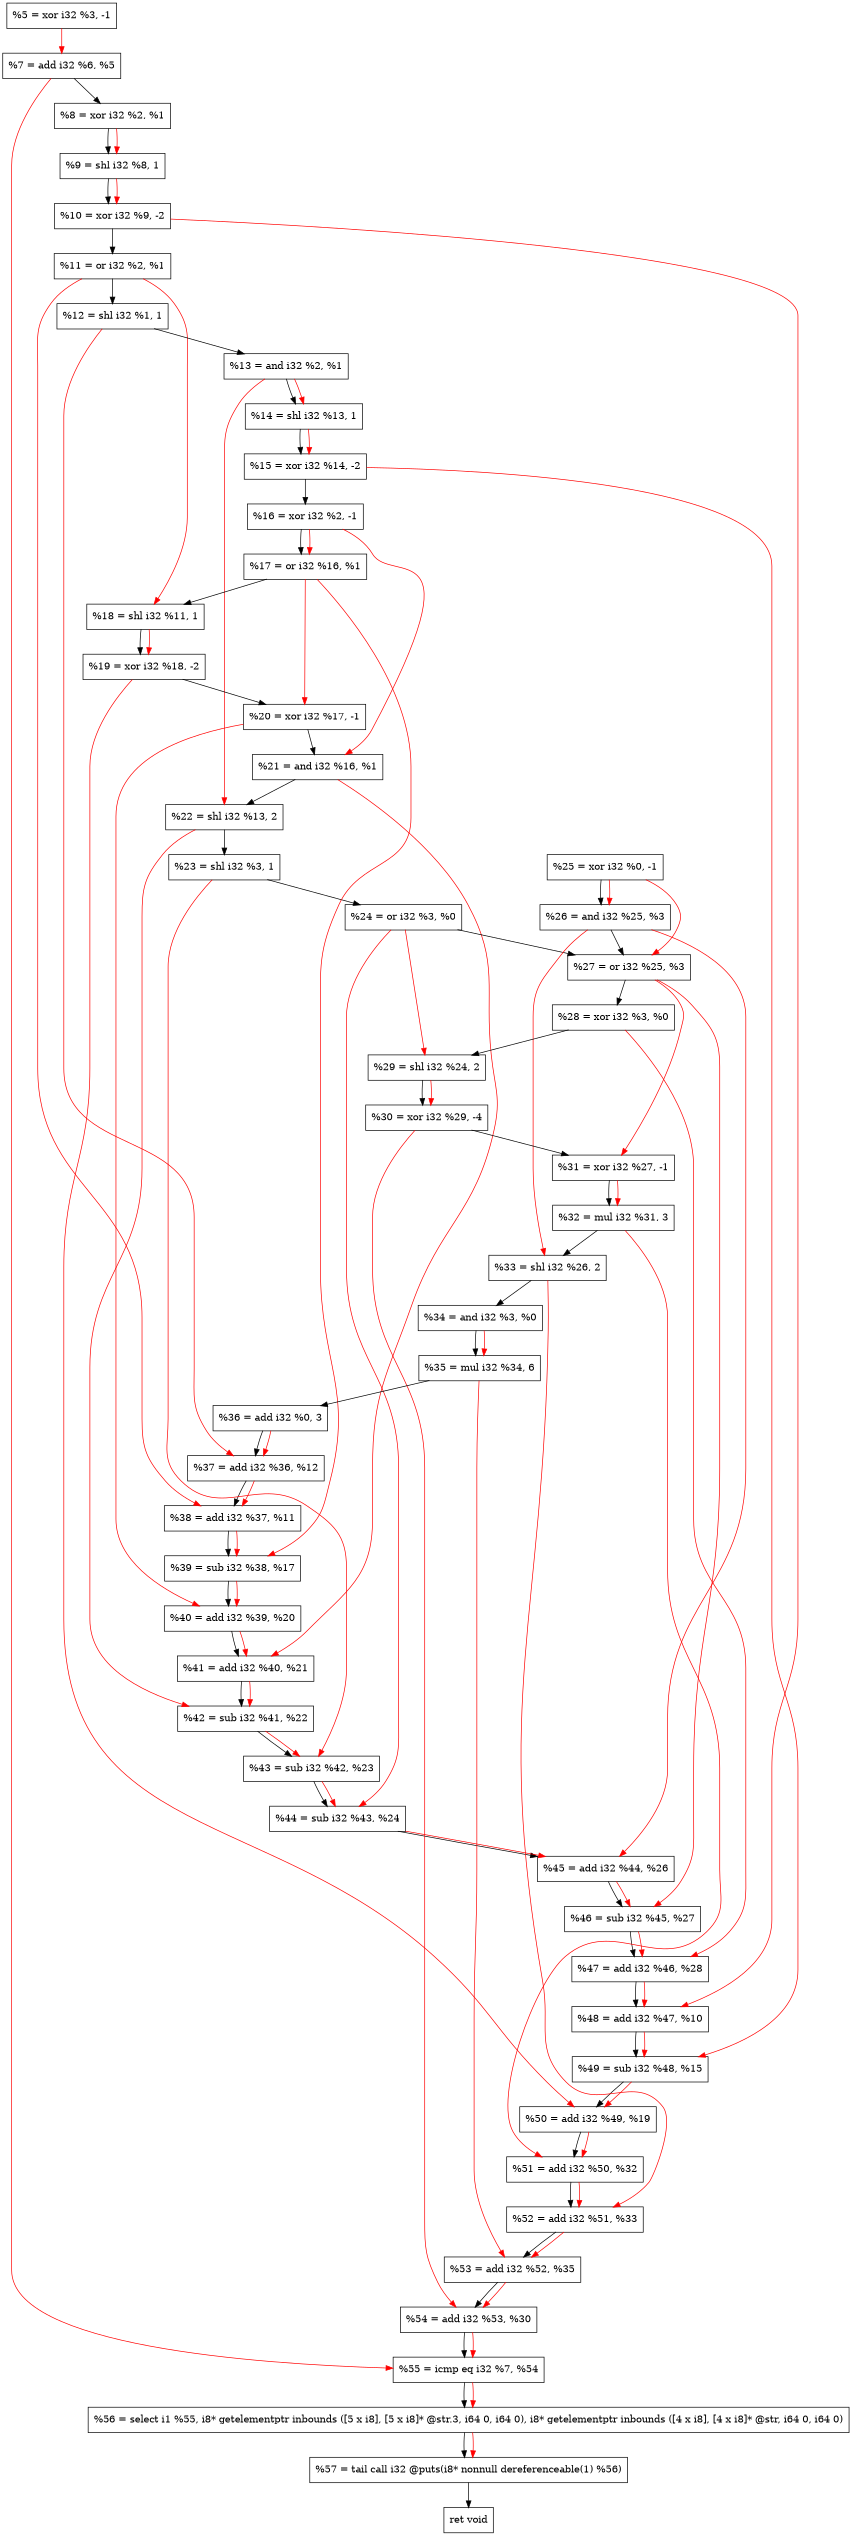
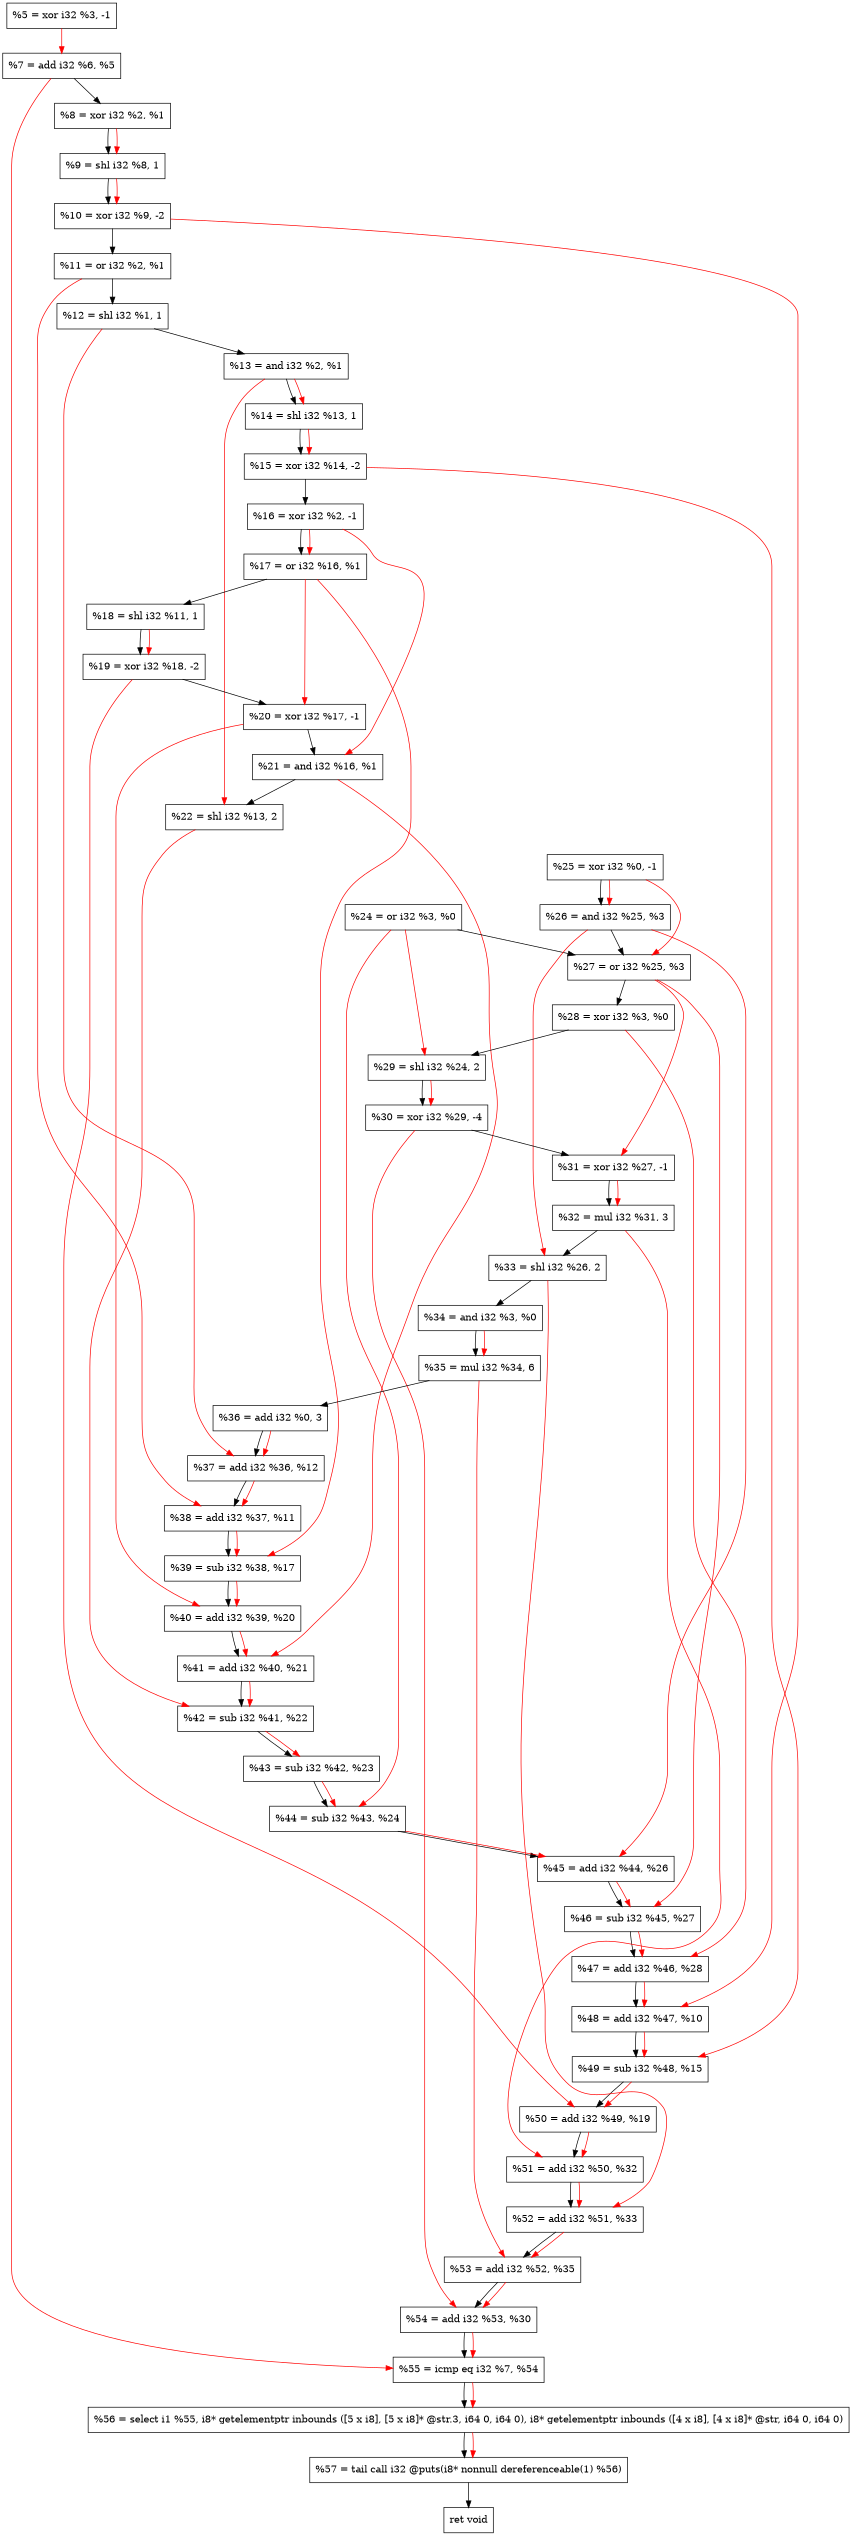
(187, 433) -> none
(224, 867) -> none
